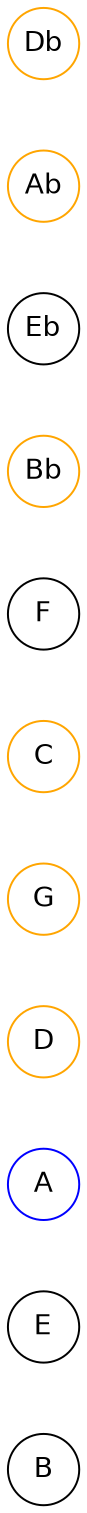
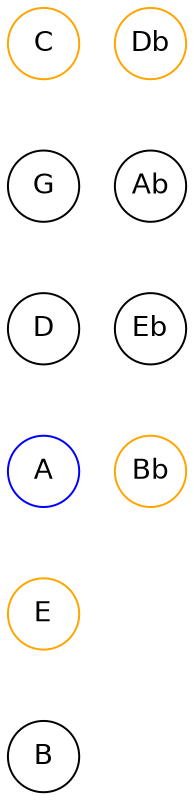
(44, 186) -> (151, 186)
(44, 614) -> none
(44, 899) -> (44, 186)
(44, 1042) -> (44, 329)
(44, 1327) -> (44, 614)
